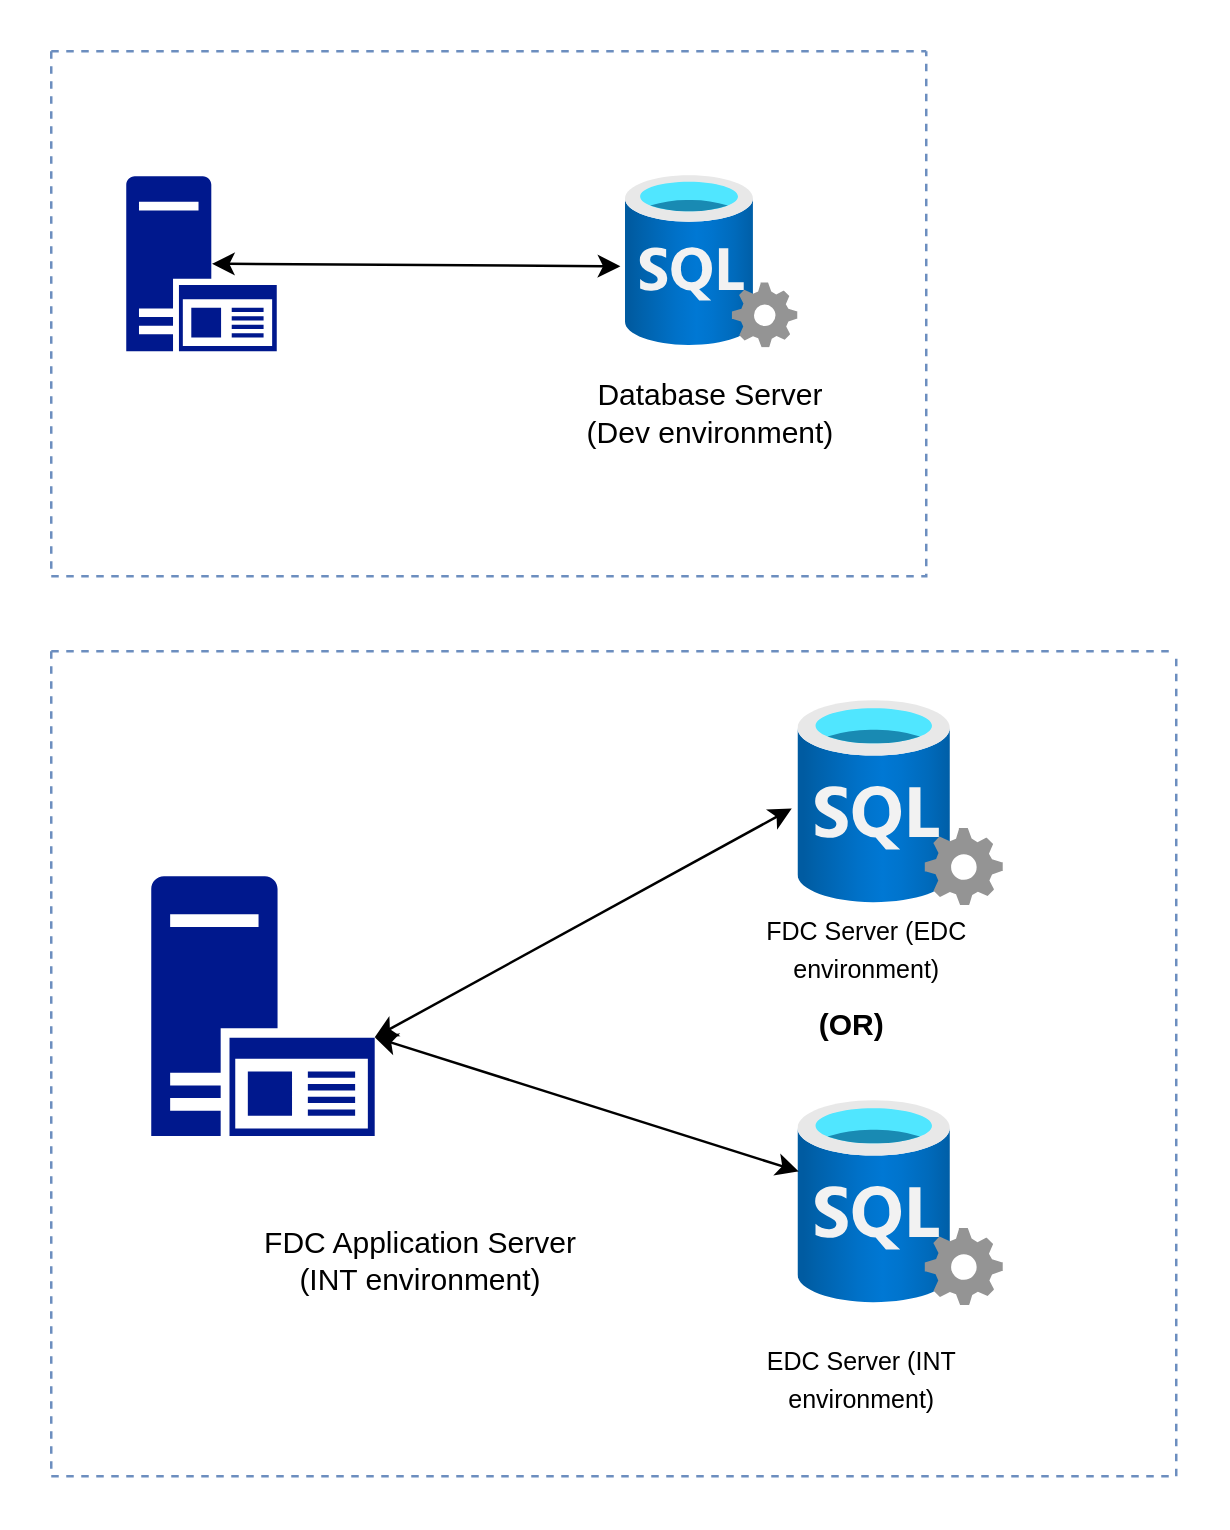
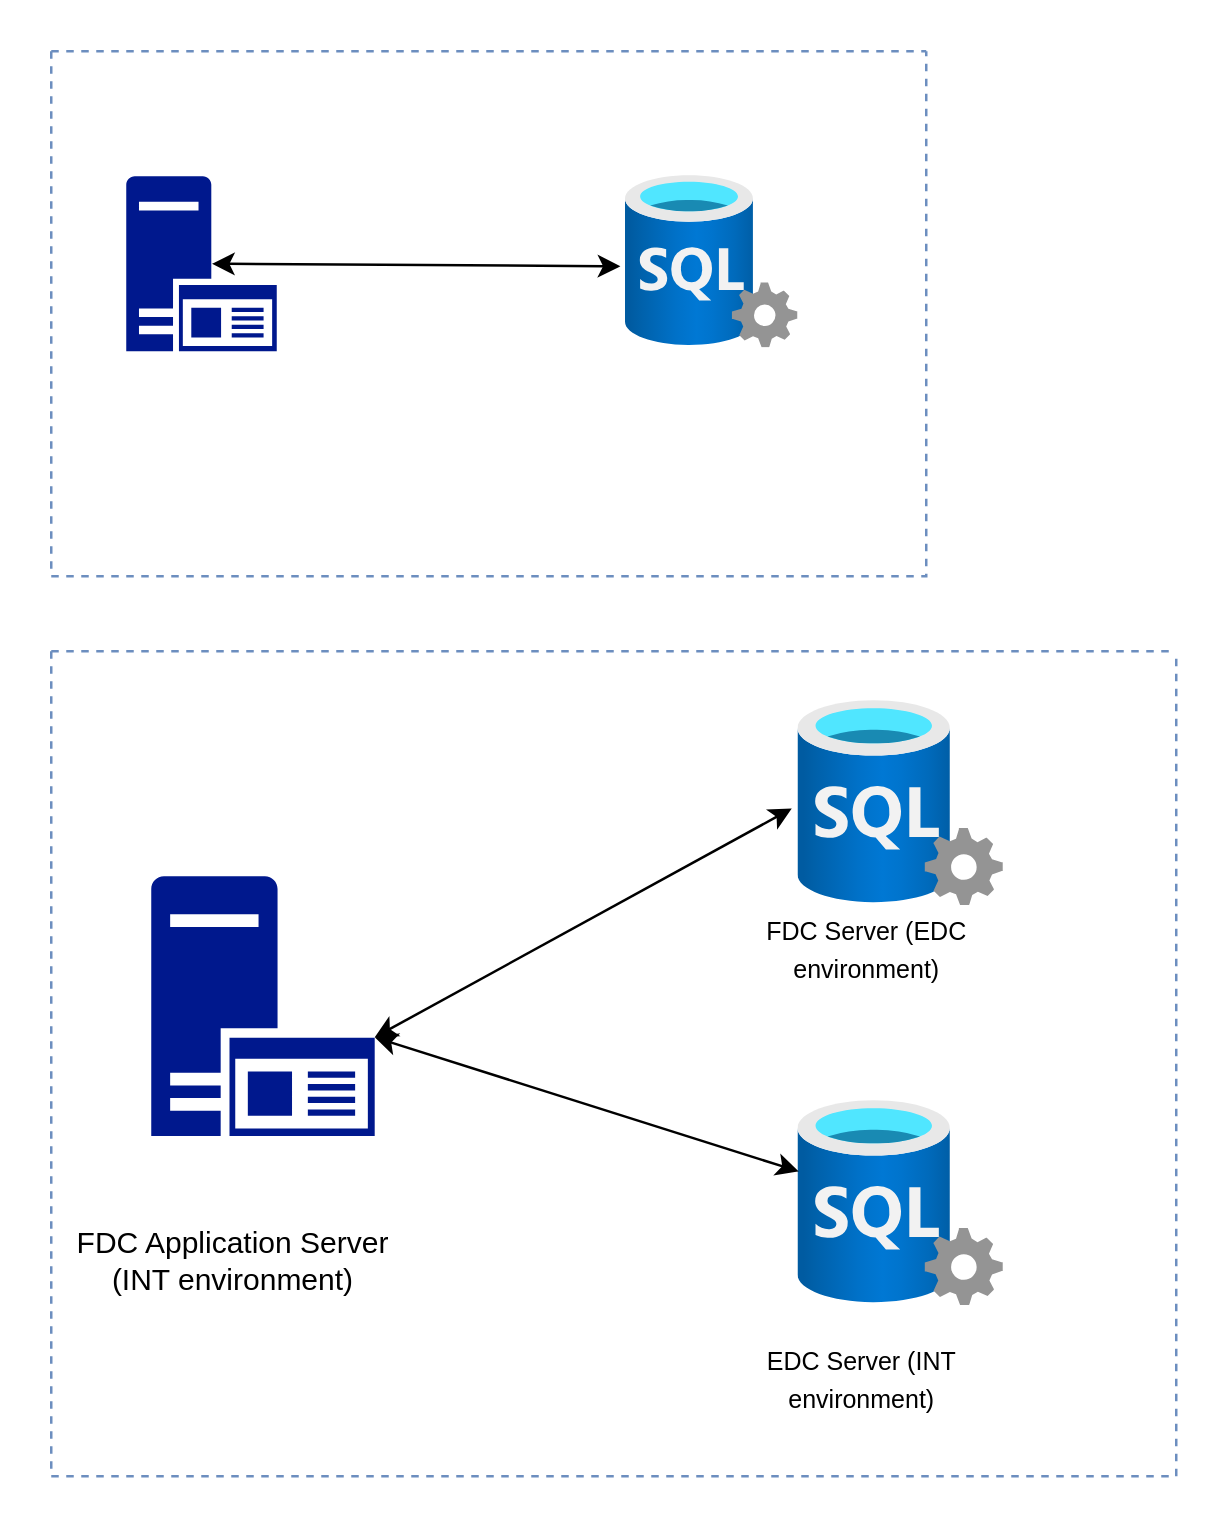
(711, 414) -> none
(851, 1026) -> none
(423, 1262) -> (235, 1262)
